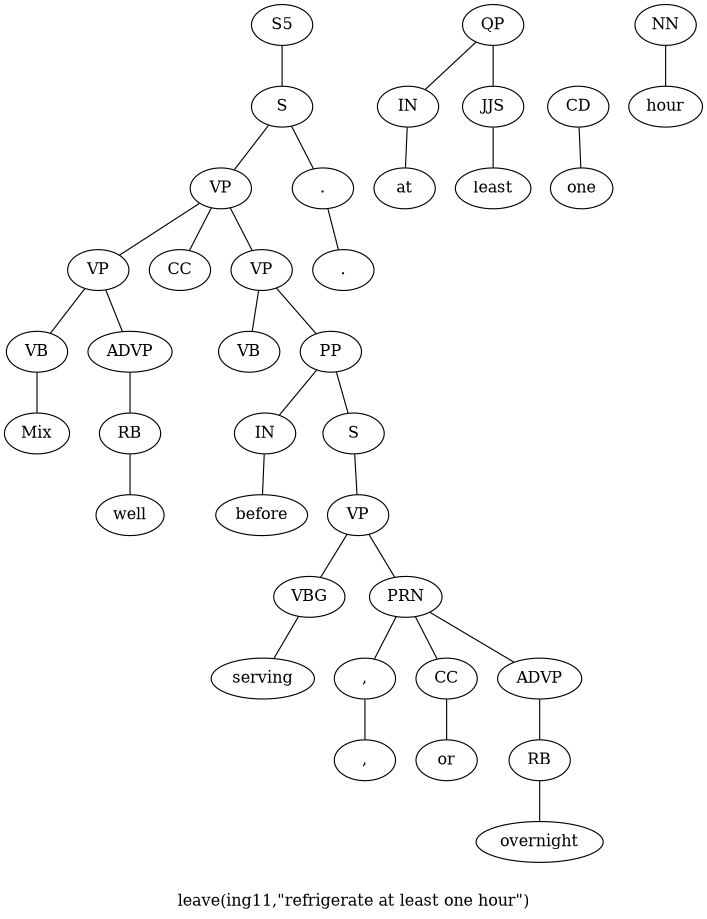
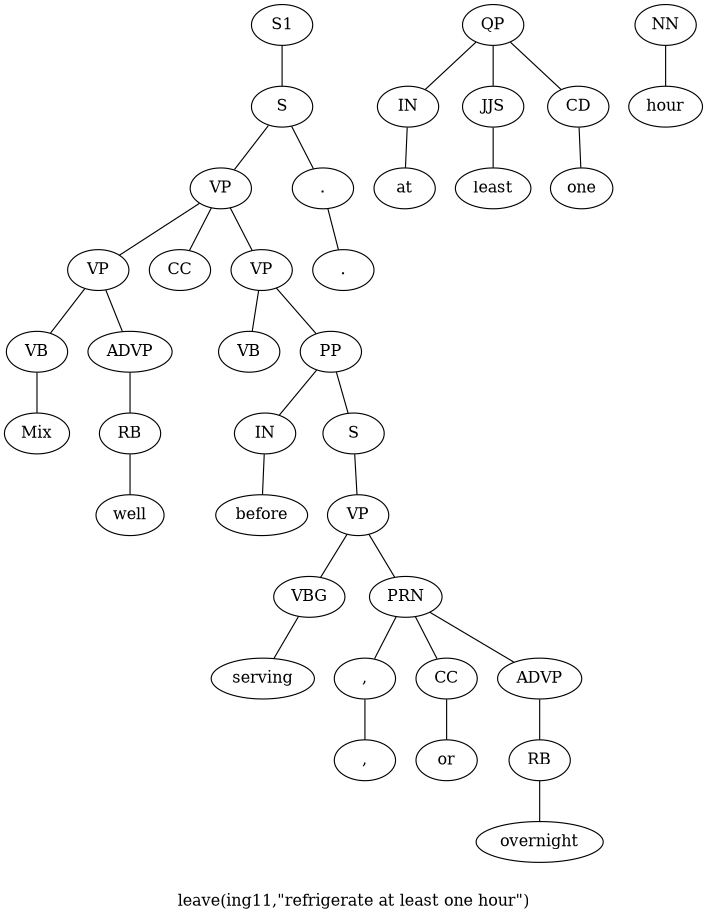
(282, 25) -> (282, 25)
none -> (536, 66)
